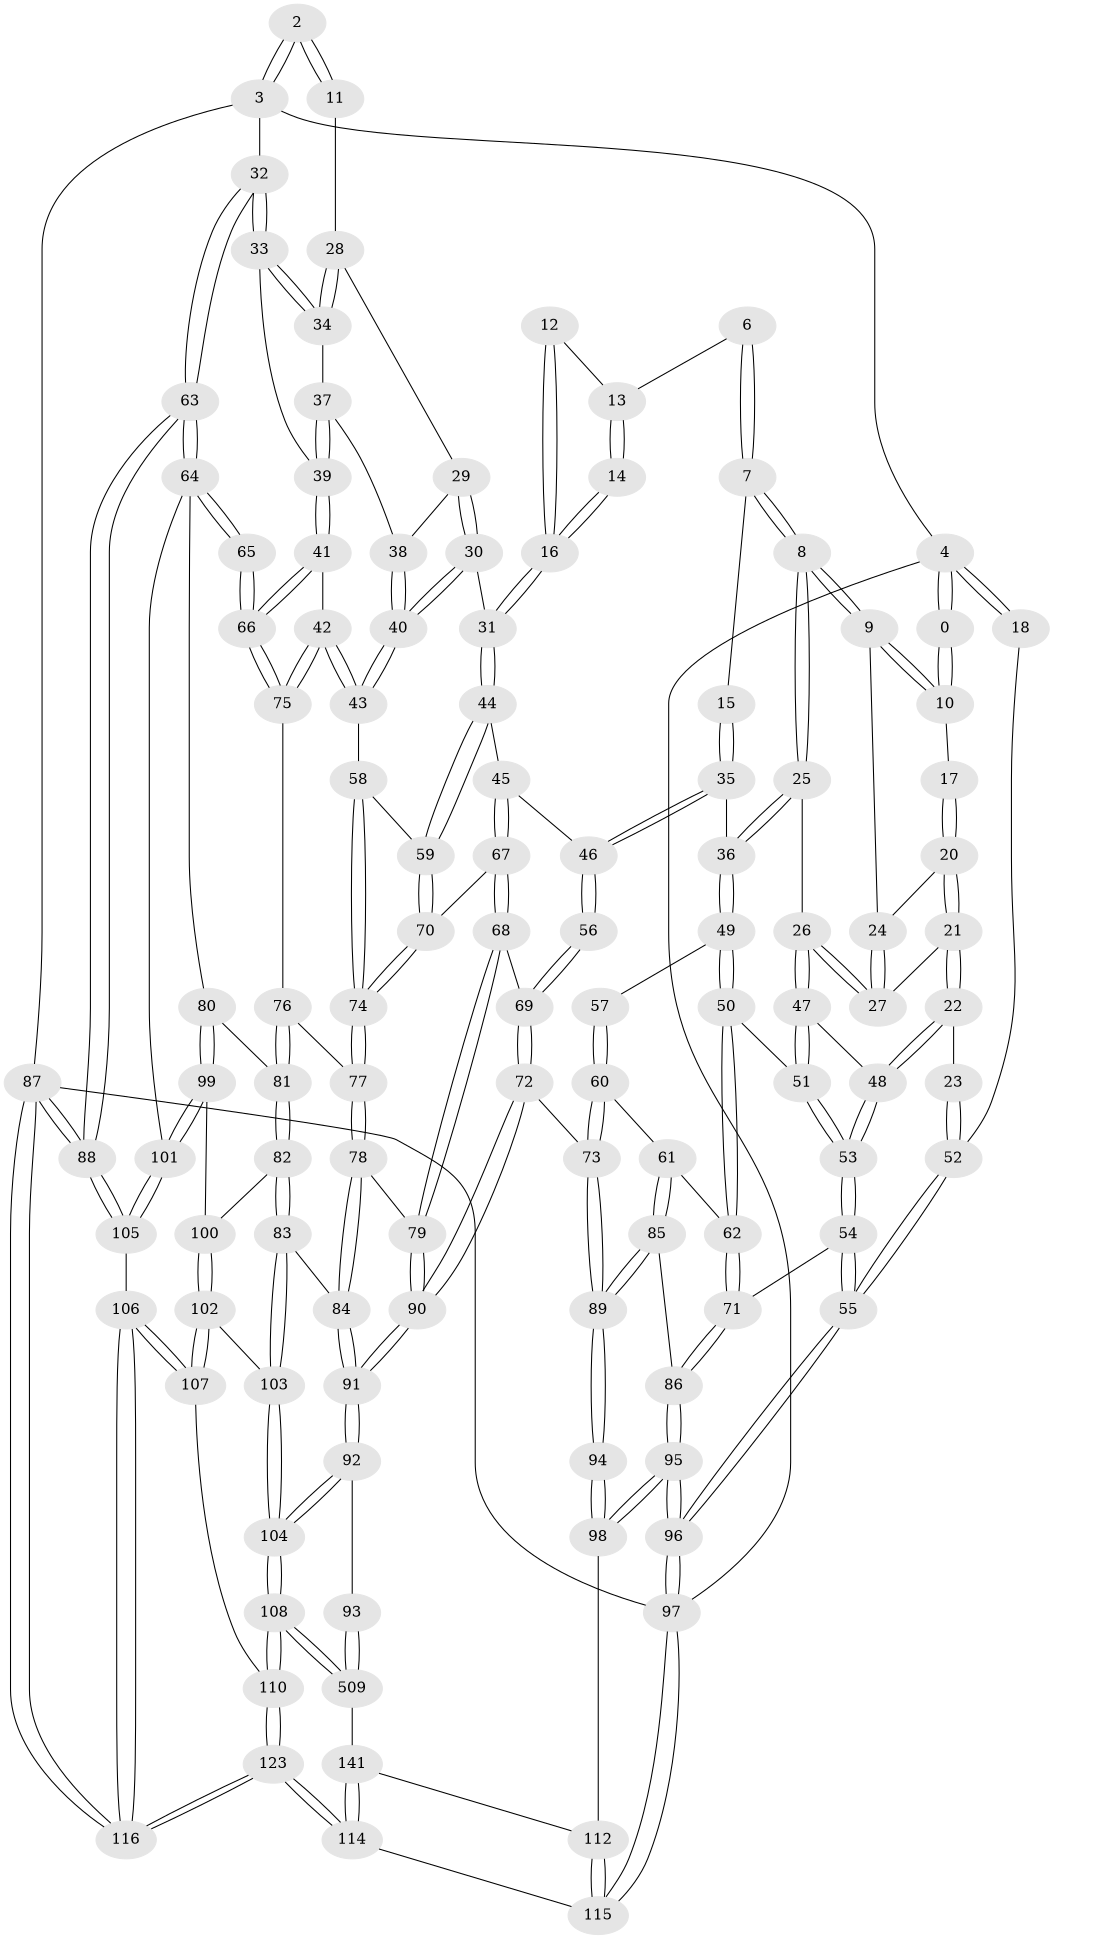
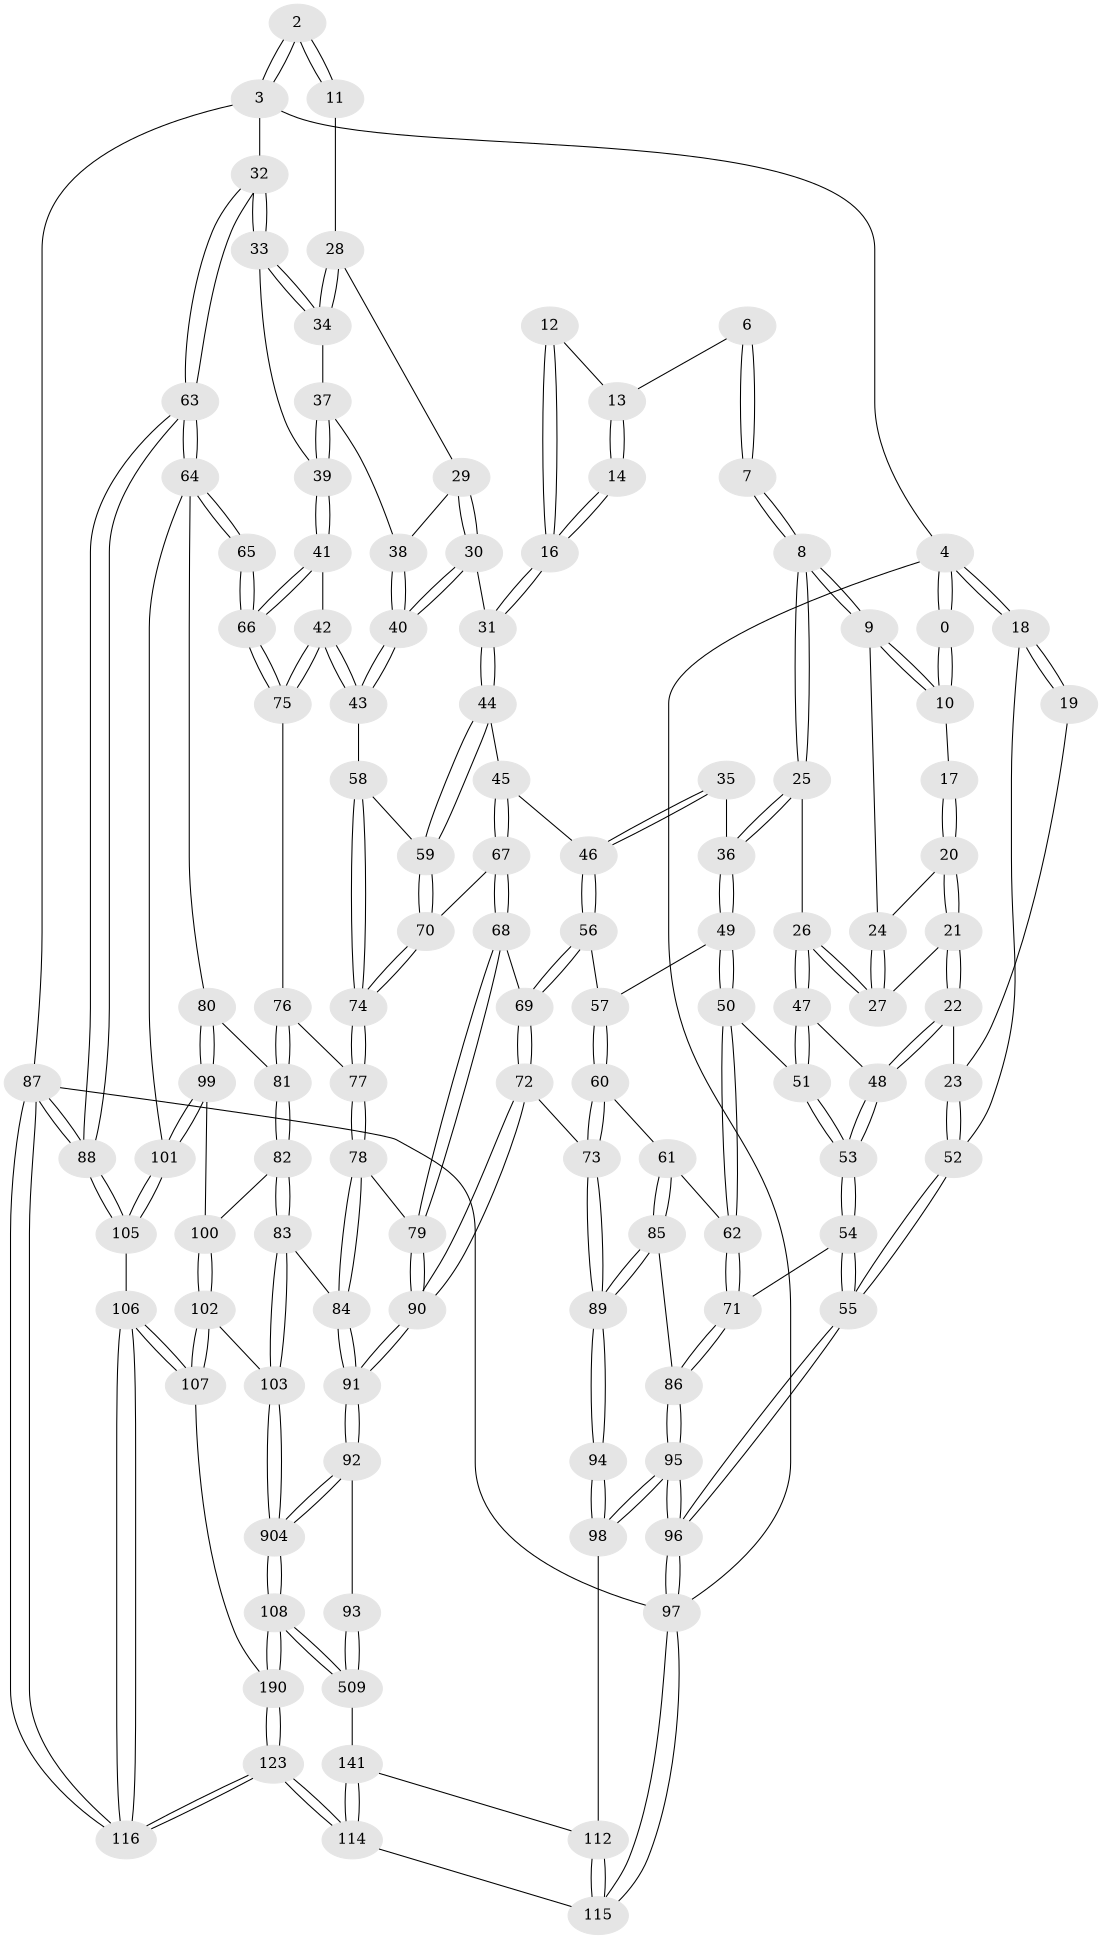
(727, 704) -> none
none -> (1069, 704)
none -> (595, 969)
(274, 1537) -> (274, 1537)
(273, 1689) -> (273, 1689)
